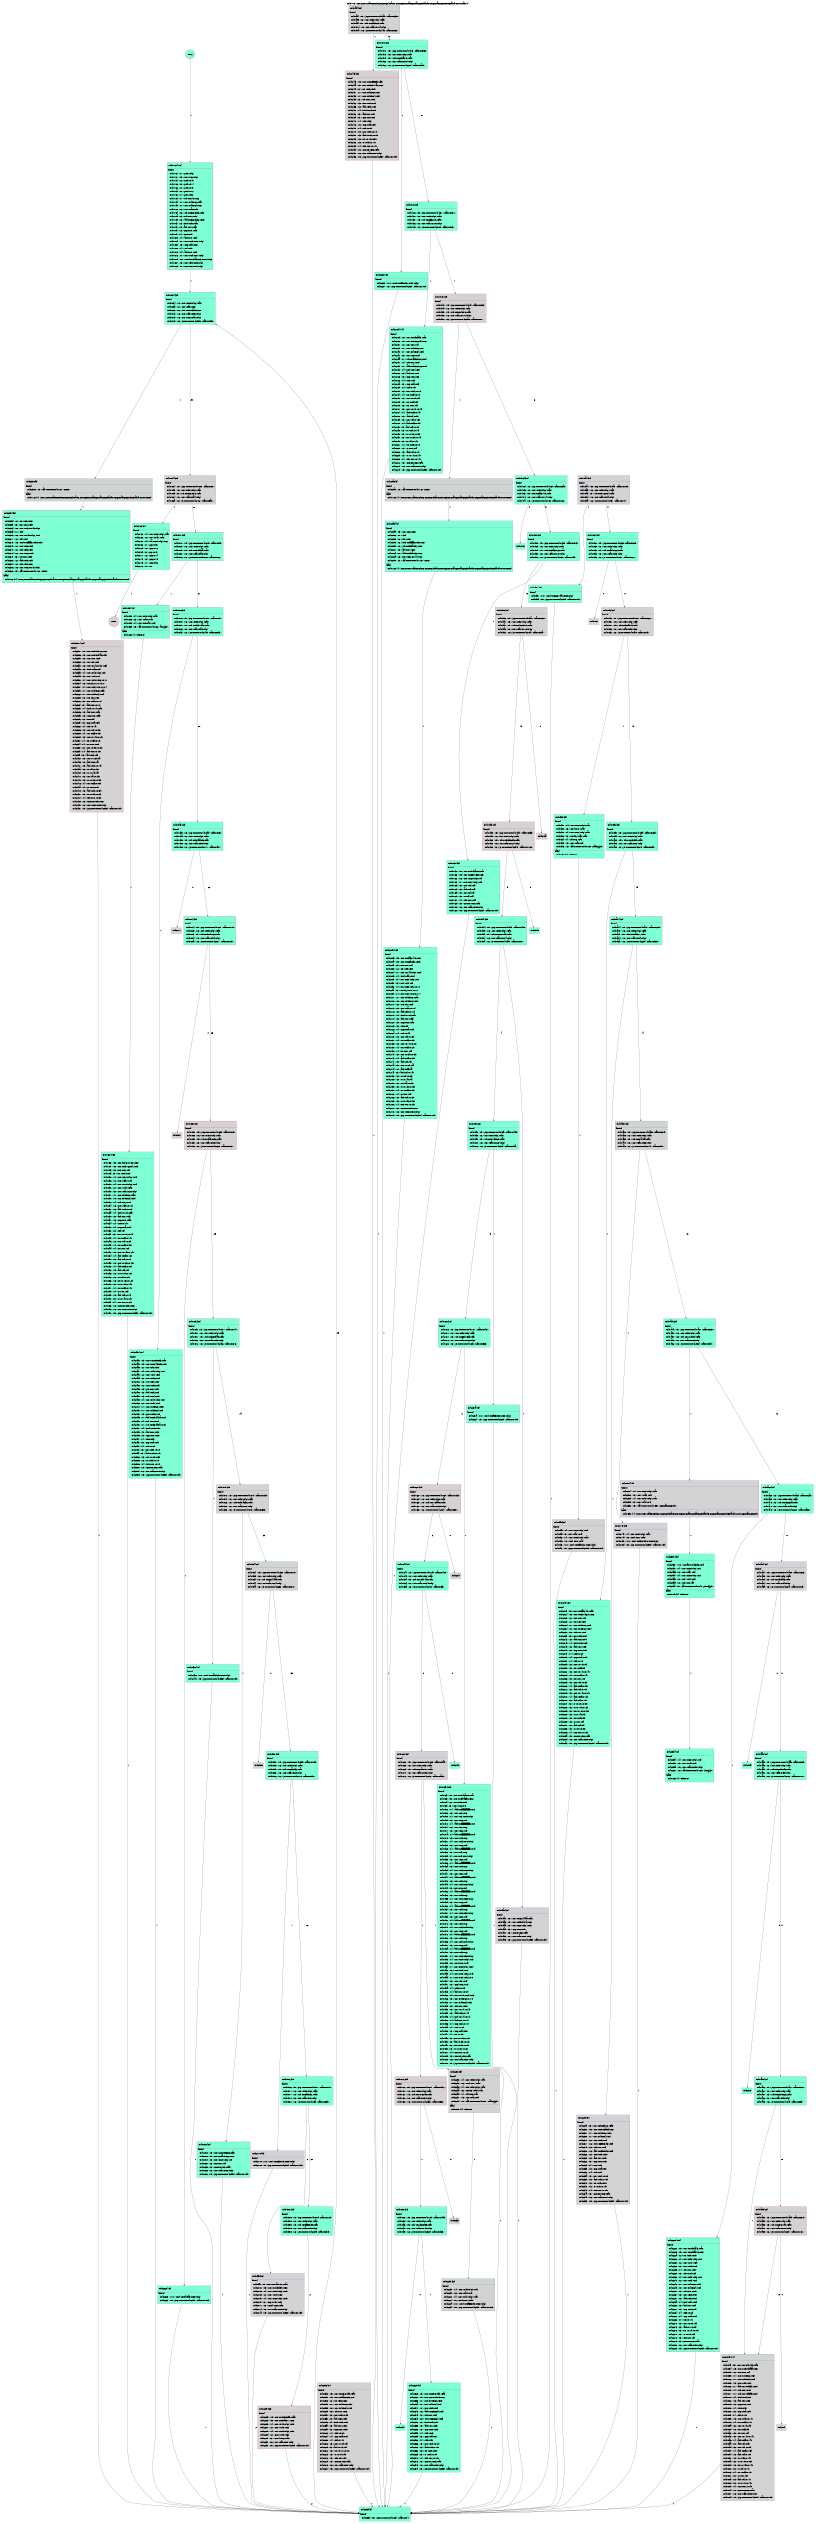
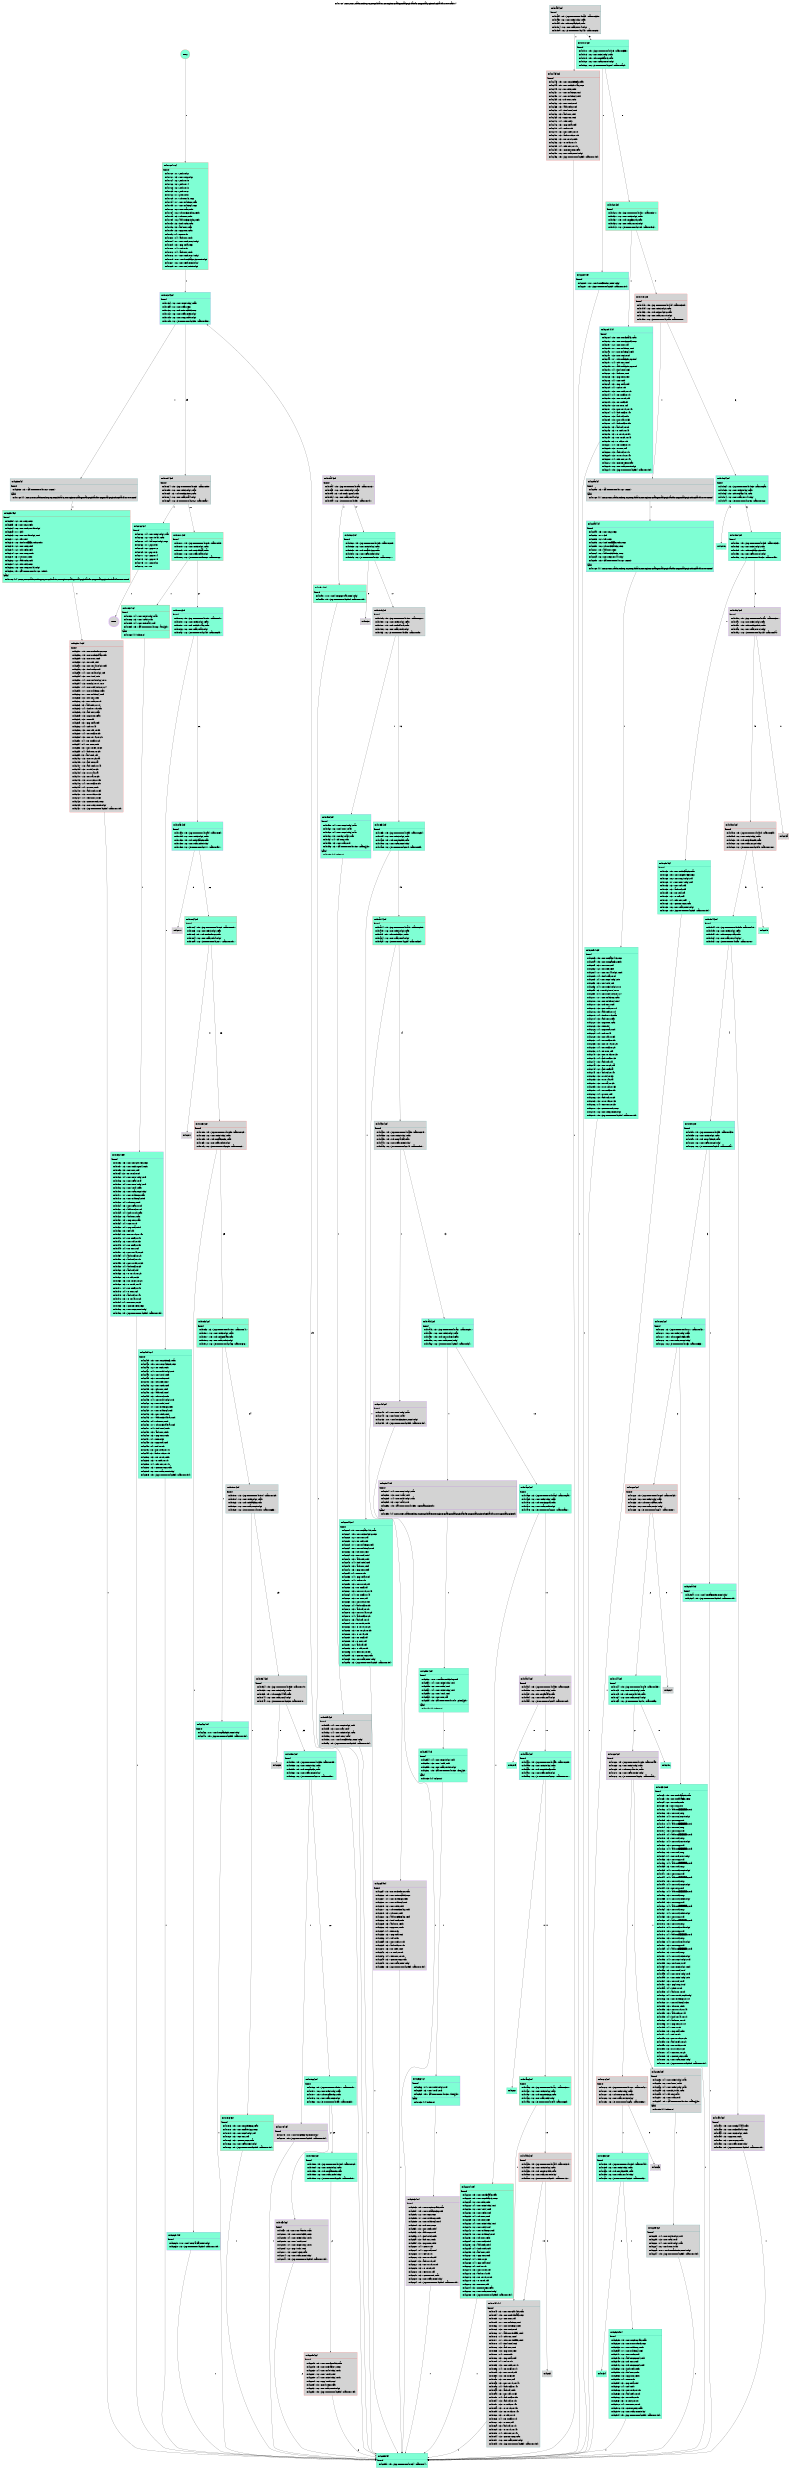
none -> (436, 2091)
